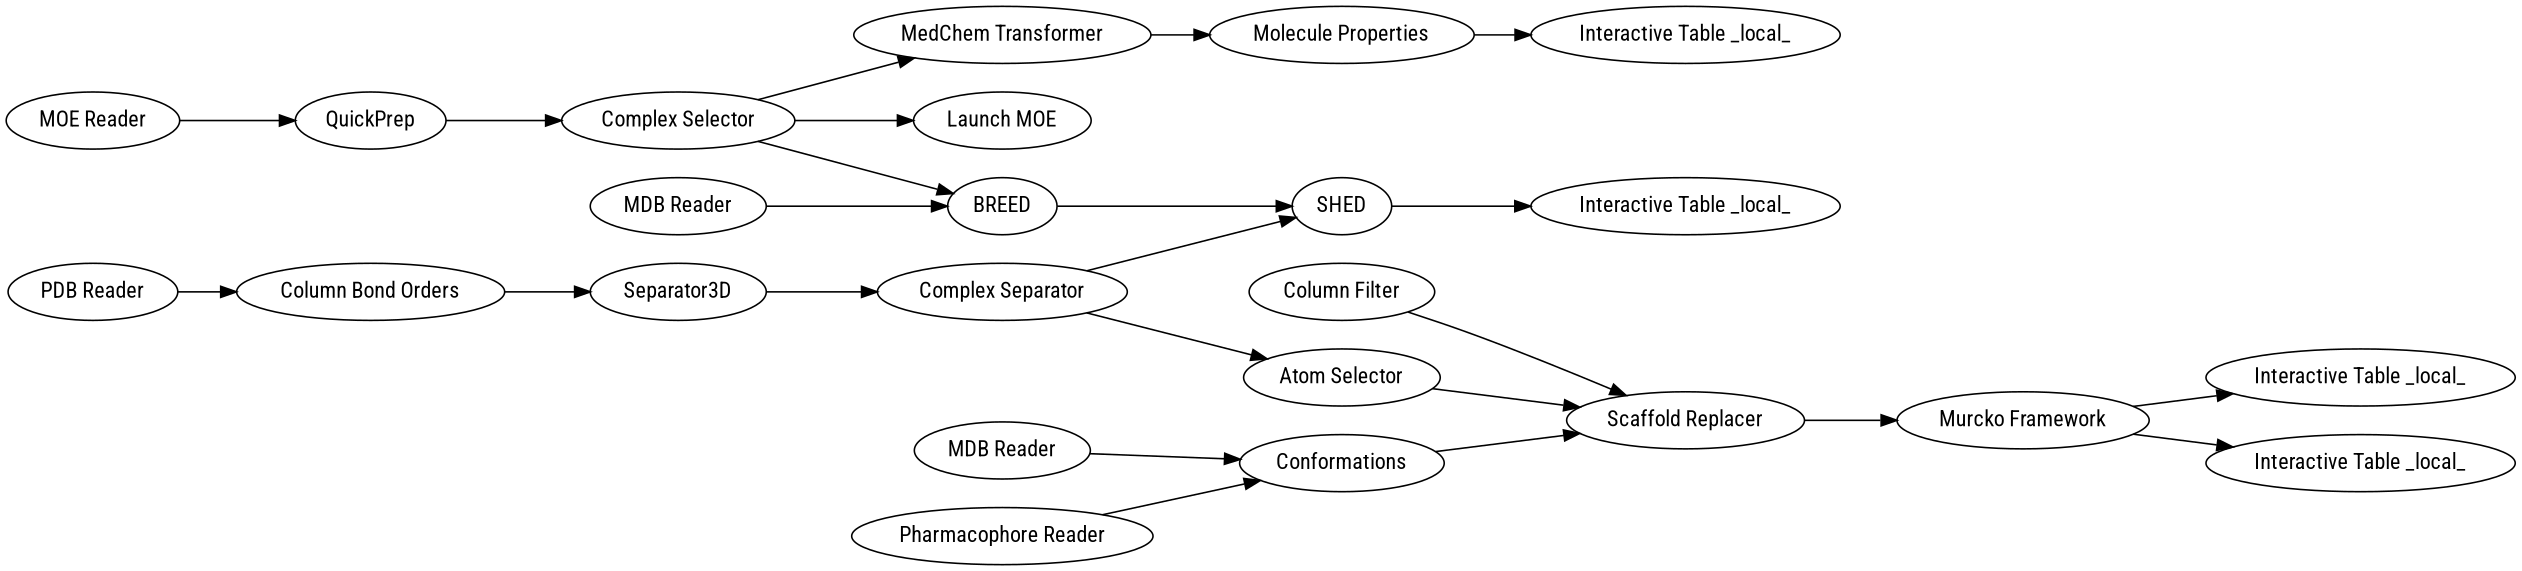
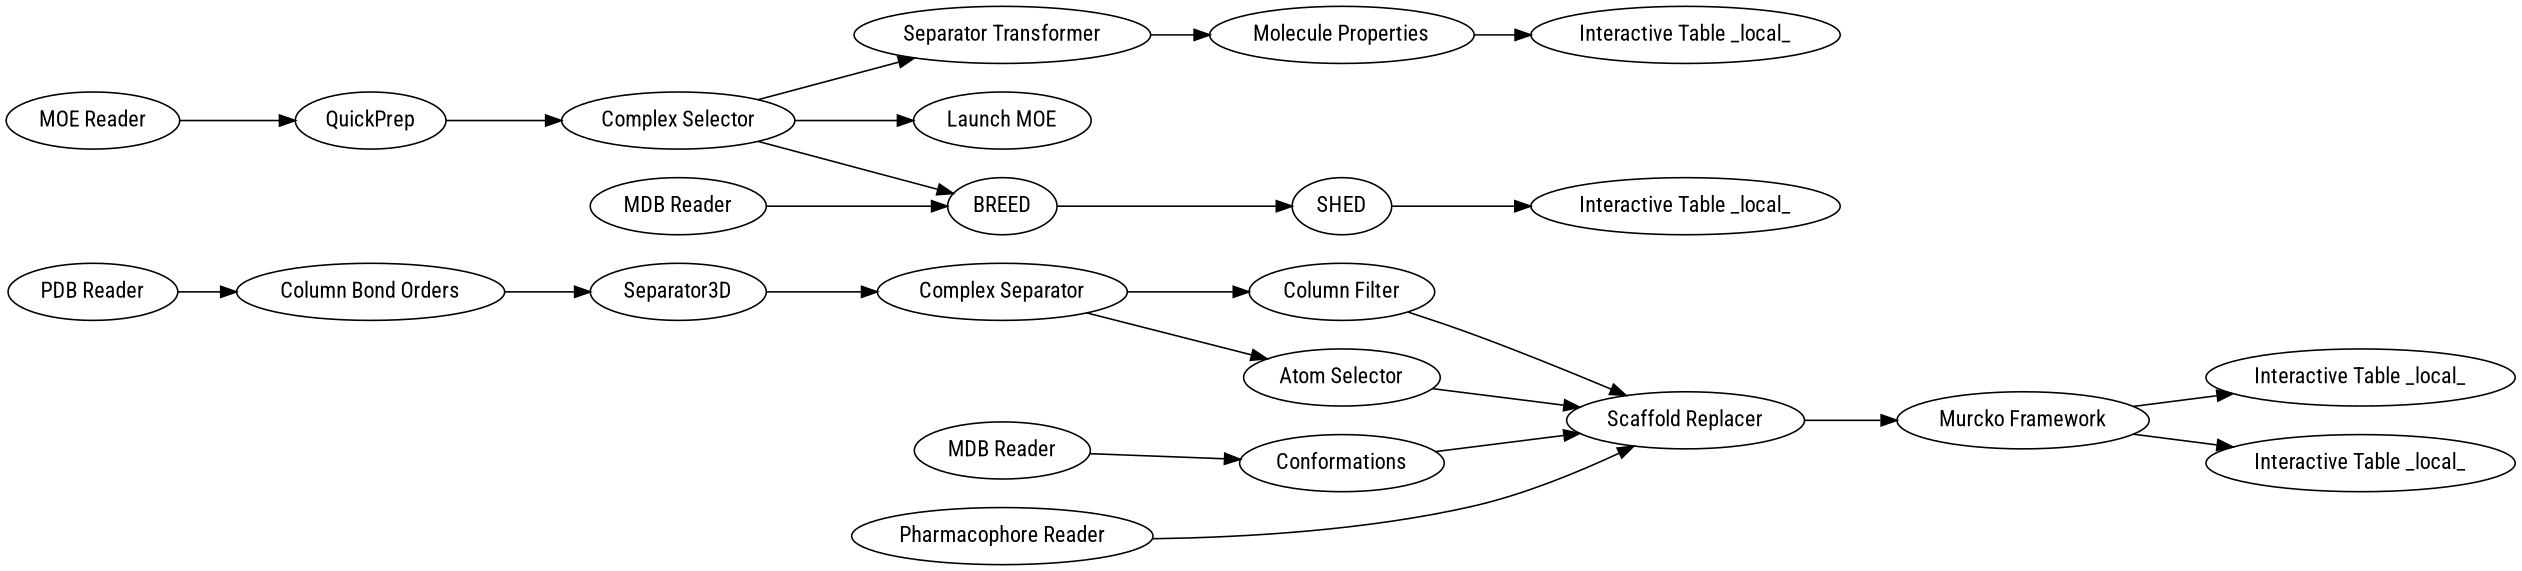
(1002, 35) -> (1002, 35)
(1183, 246) -> (1180, 292)
(1174, 499) -> (1391, 521)
